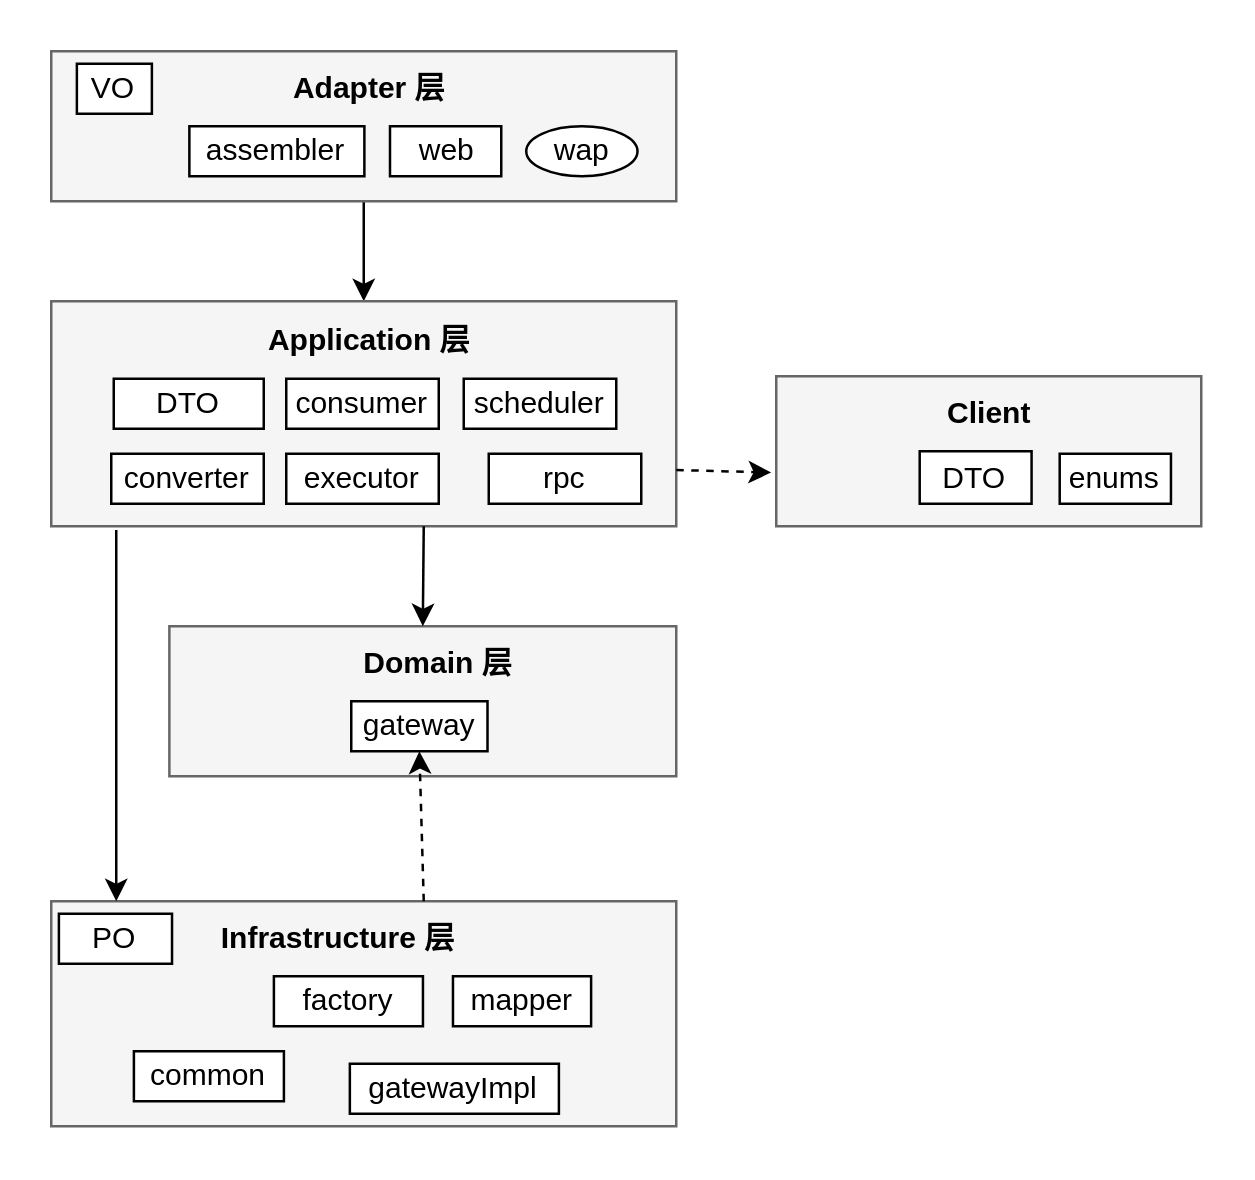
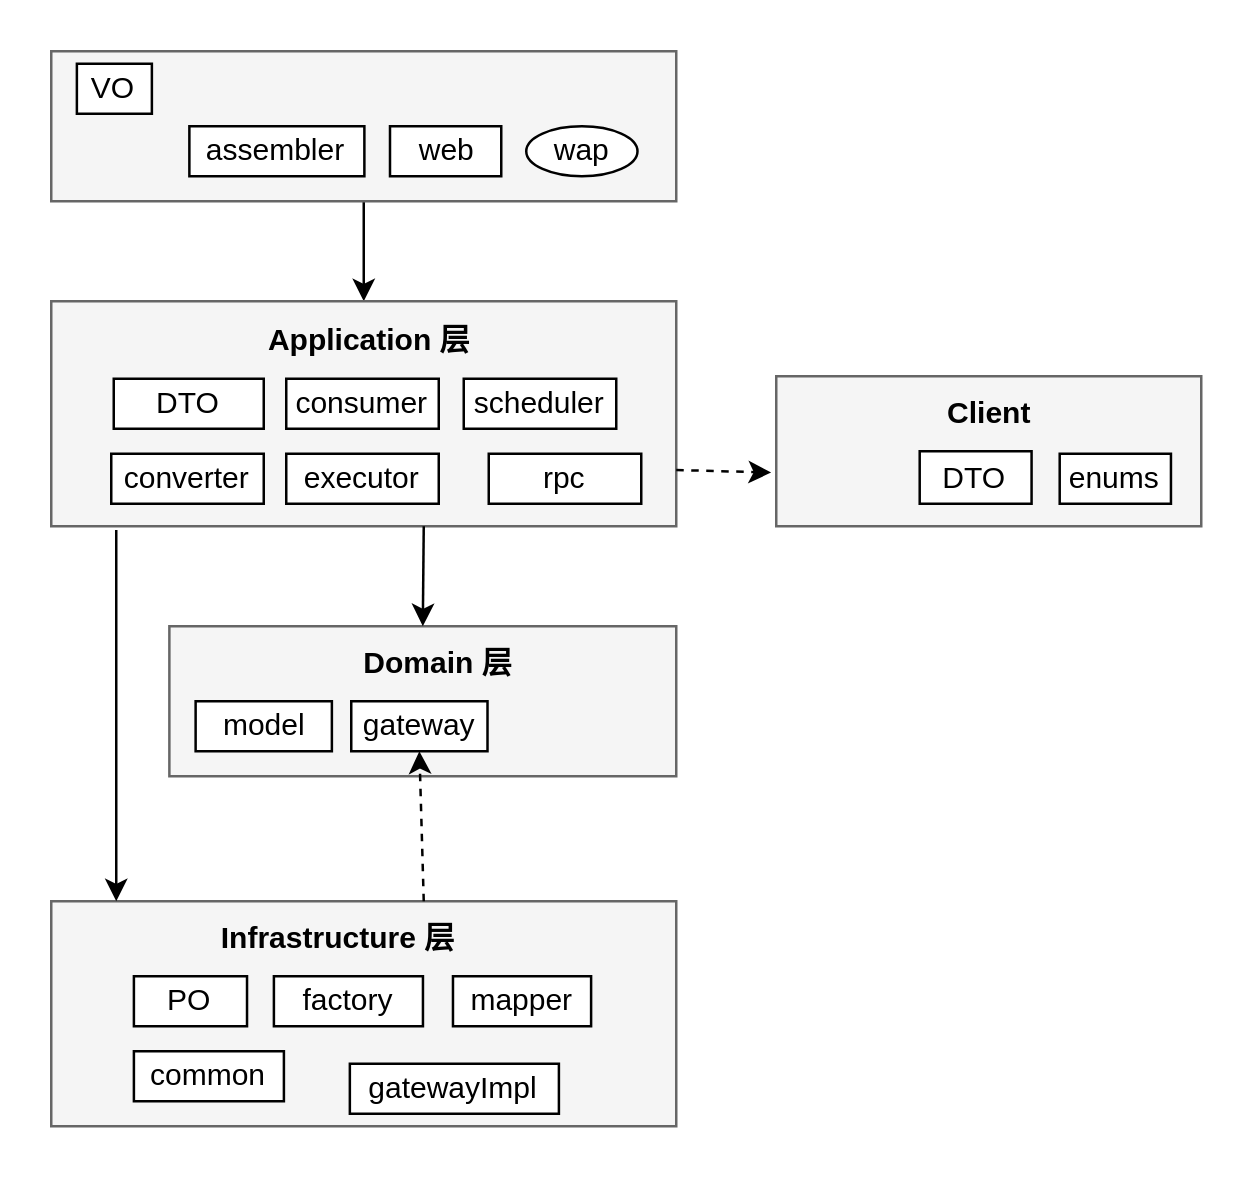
(370, 89) -> none
none -> (264, 726)
(115, 939) -> (190, 1001)
